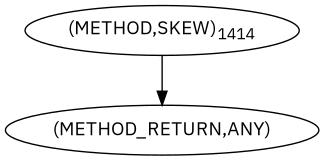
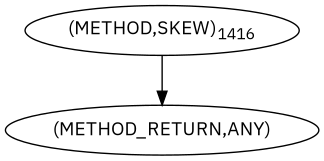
(237, 28) -> (237, 28)
